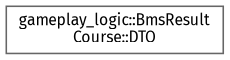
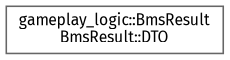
(115, 30) -> (115, 30)
